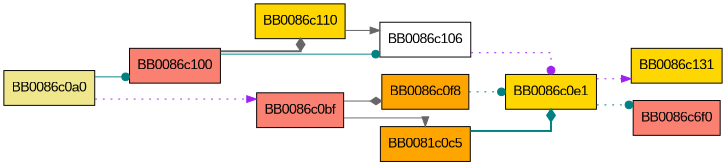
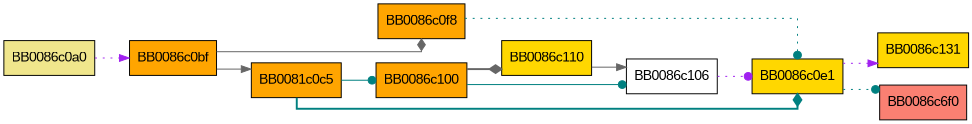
(175, 66) -> (421, 80)
(108, 77) -> (355, 80)
(300, 110) -> (173, 58)
